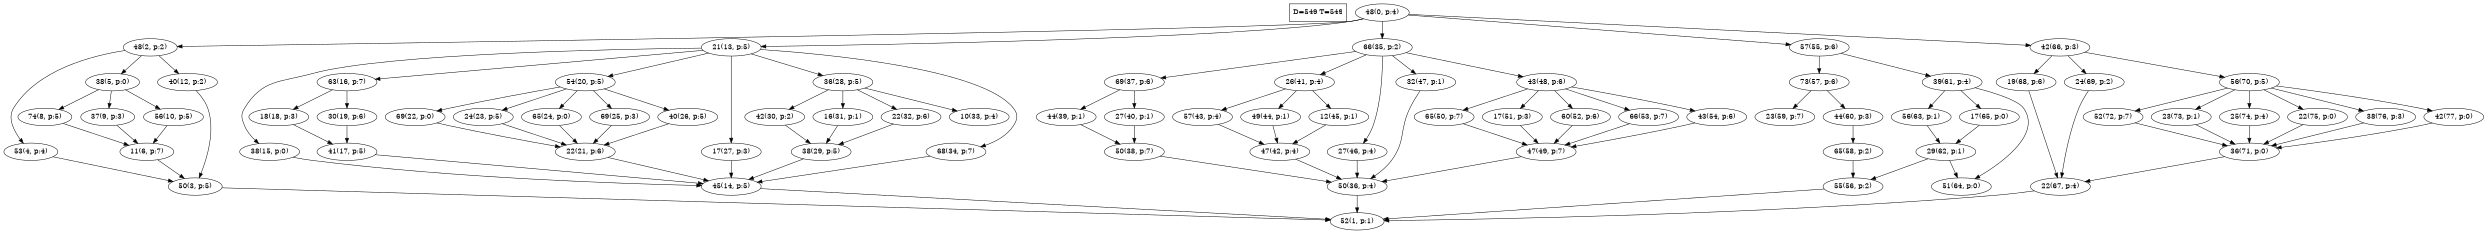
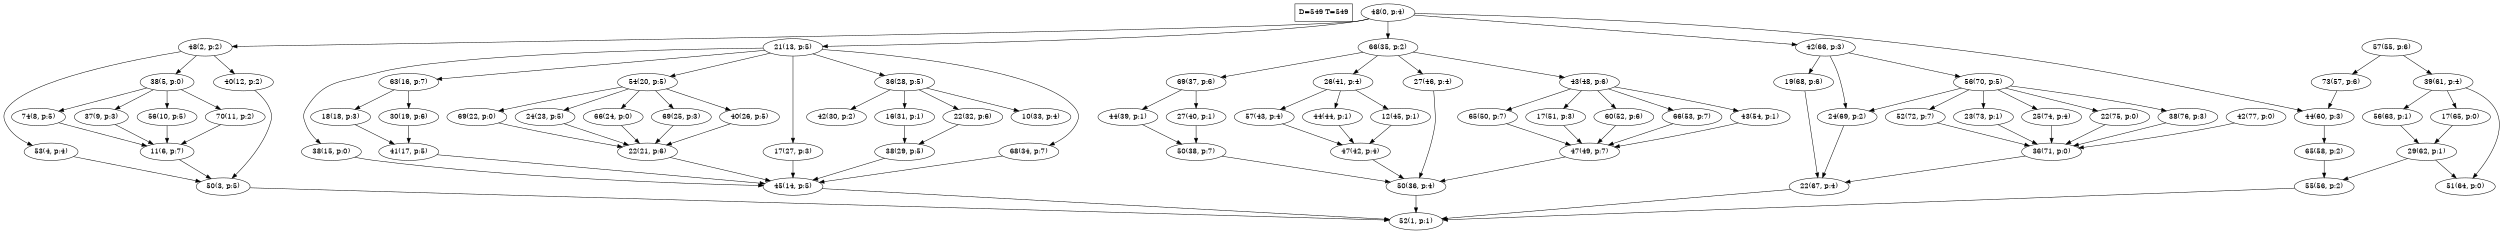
(1597, 30) -> (1859, 39)
(1426, 82) -> none
(2352, 97) -> (1918, 99)
none -> (235, 117)
(551, 117) -> (613, 117)
(1271, 117) -> (1332, 117)
(1717, 117) -> (1760, 117)
(1785, 117) -> none
(796, 133) -> none
